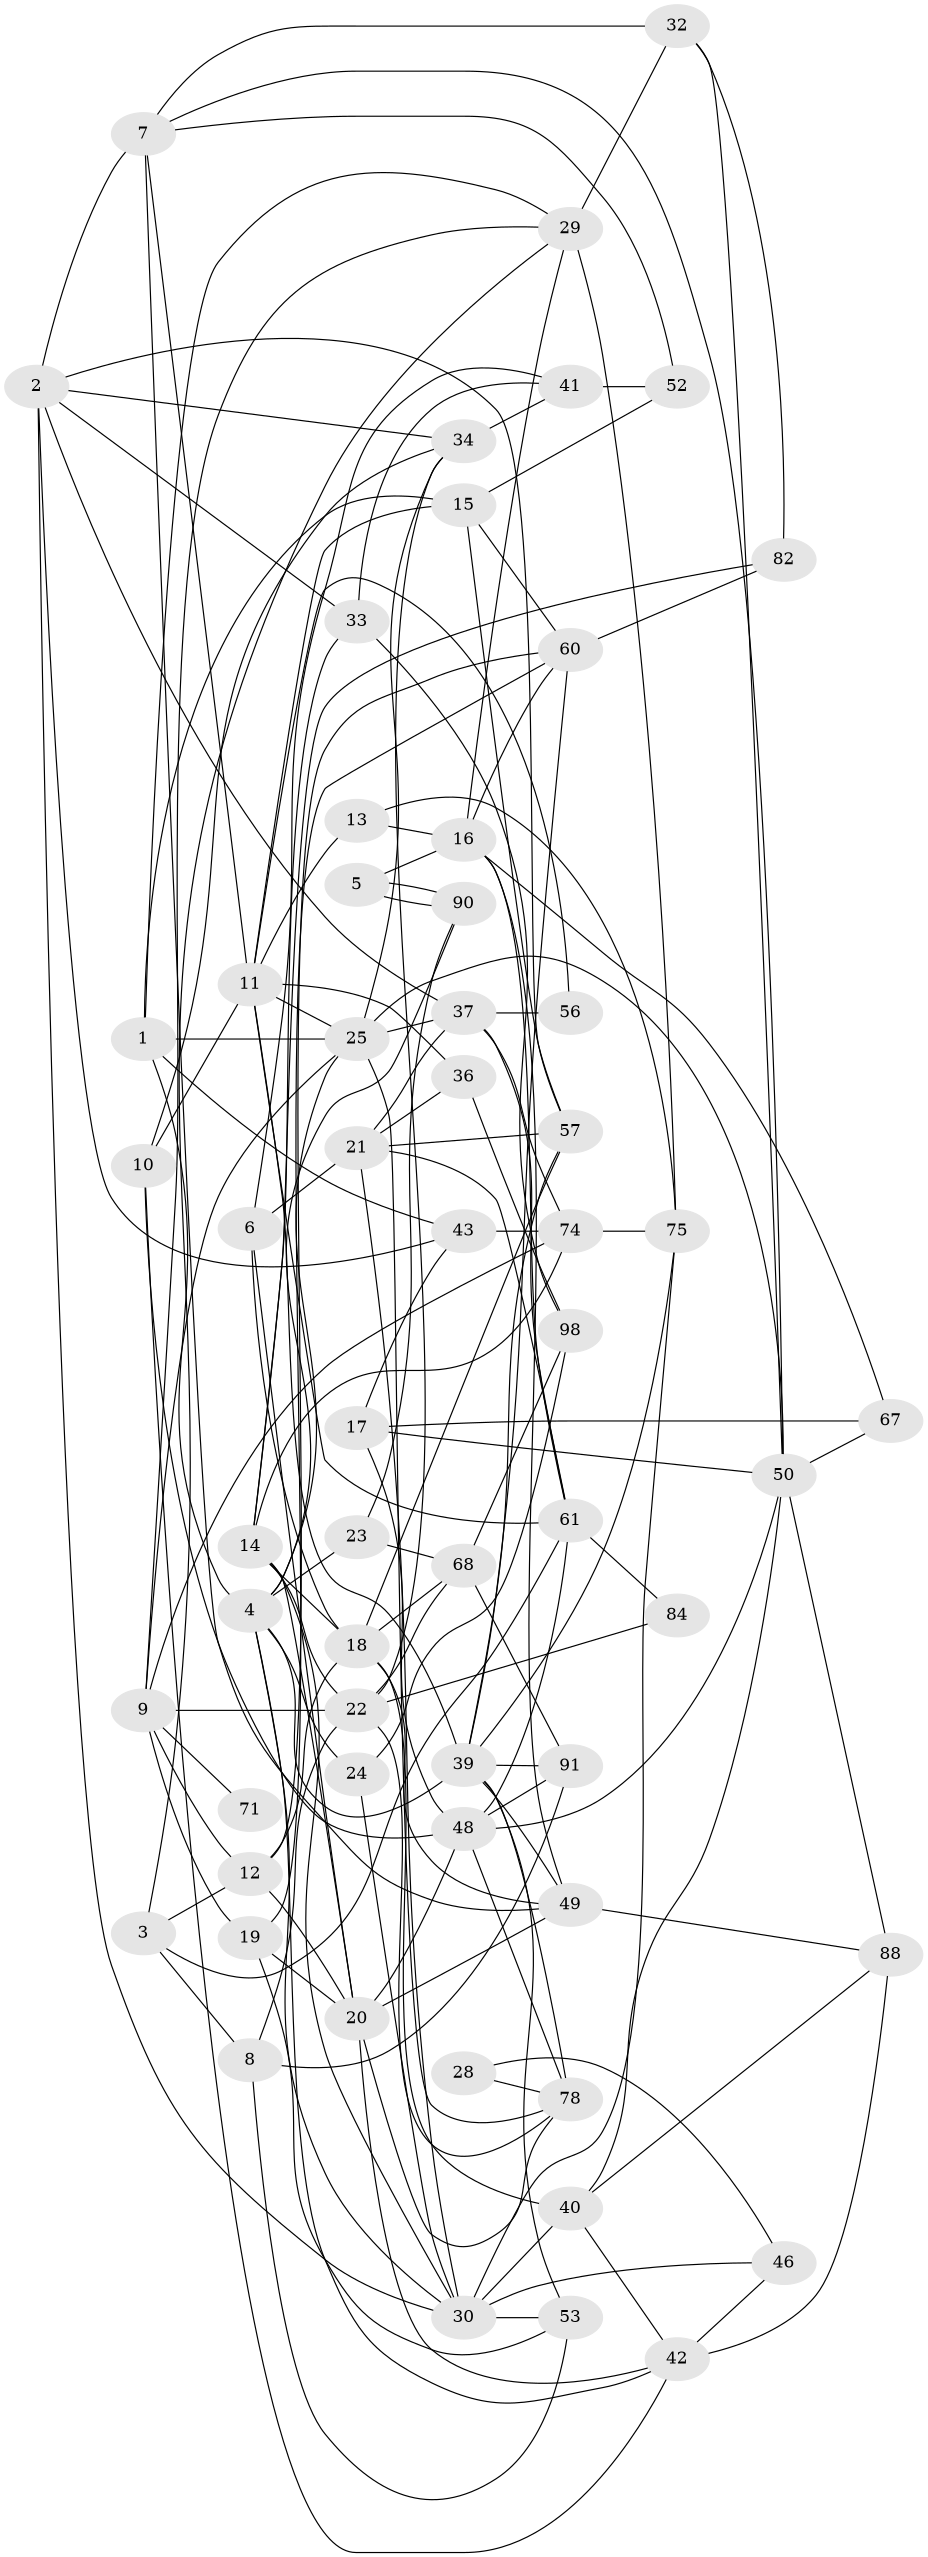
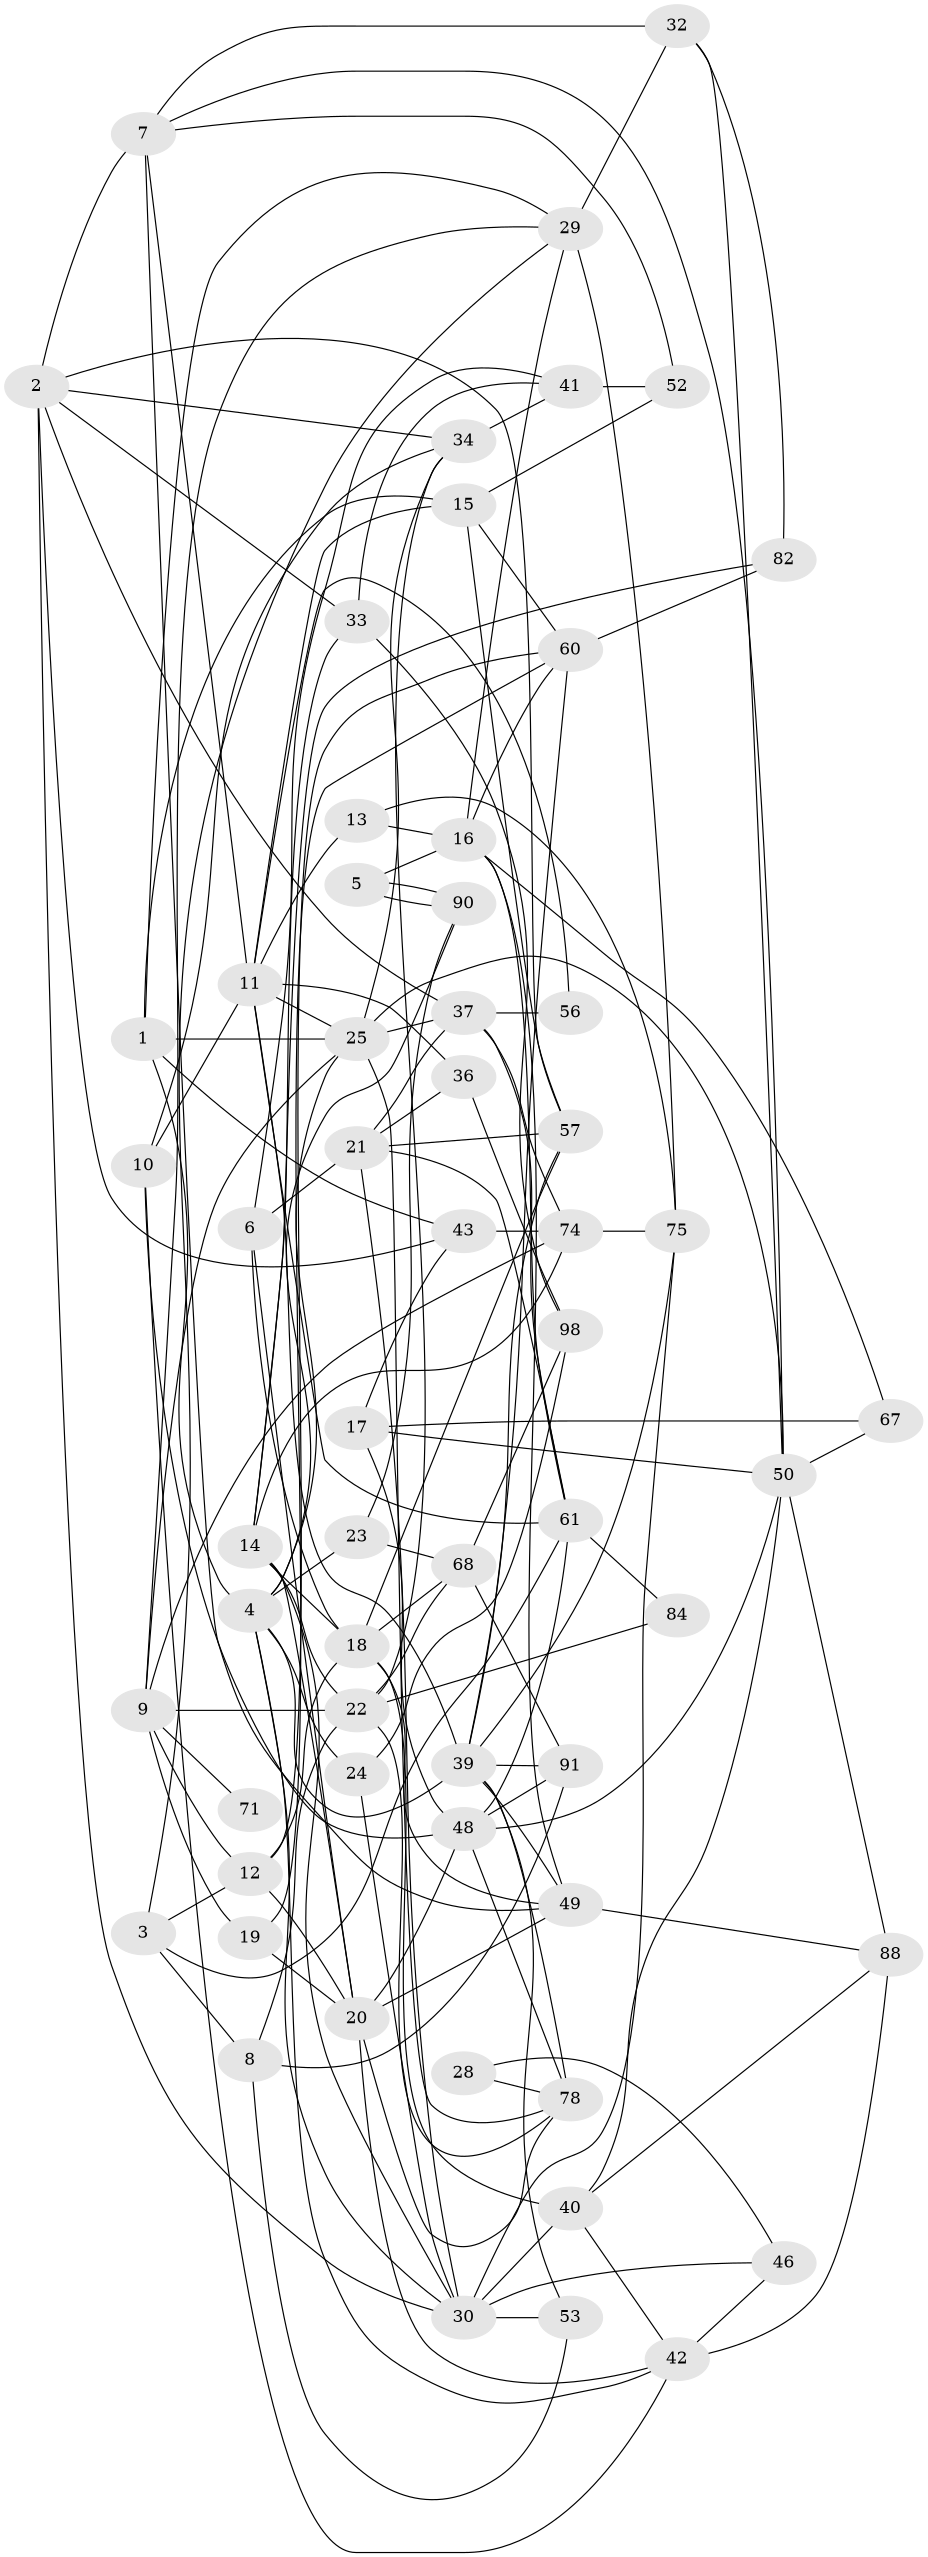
(304, 2211) -> none
